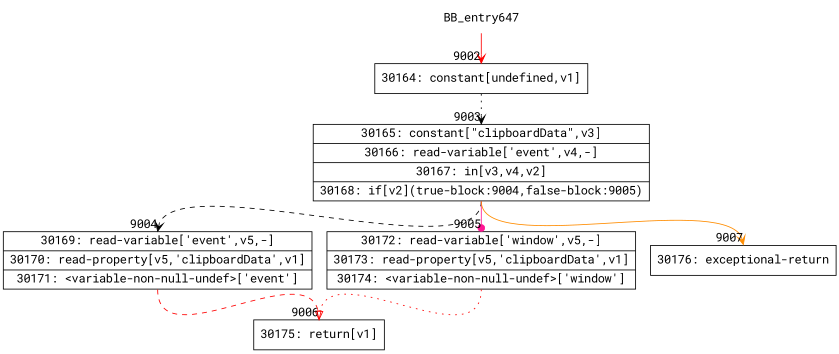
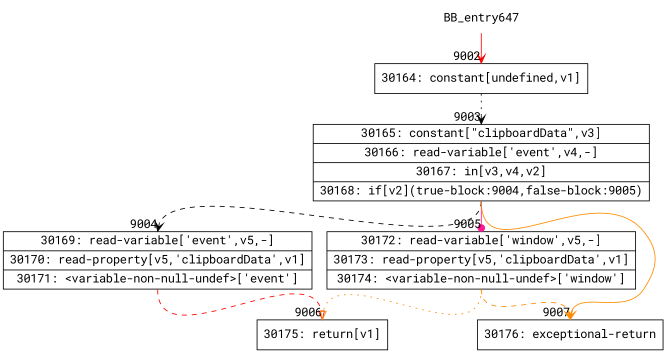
none -> (522, 305)
(404, 306) -> (406, 306)
